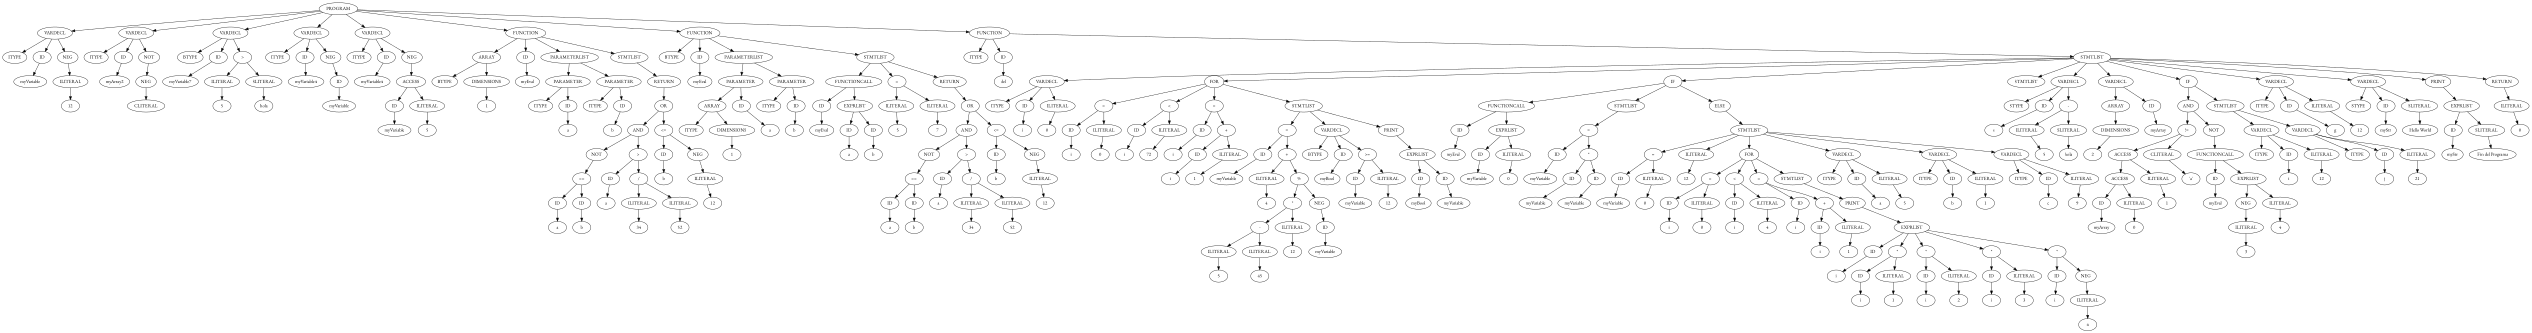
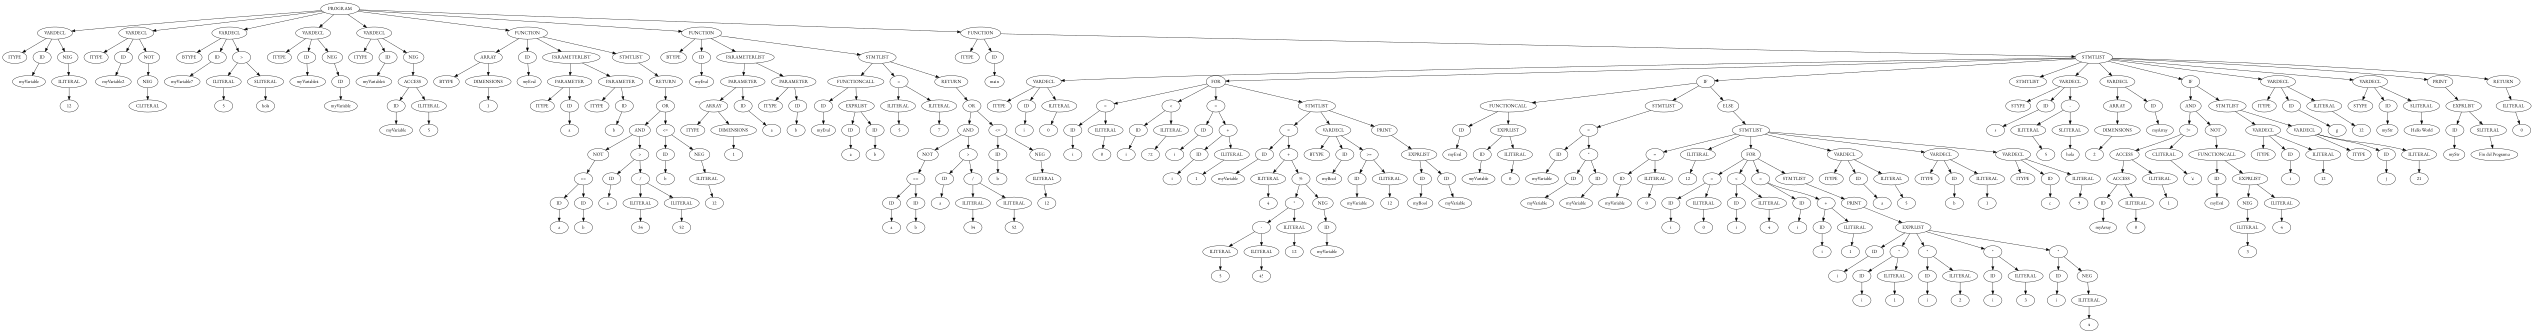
(115, 82) -> (113, 82)
(1003, 82) -> (995, 82)
